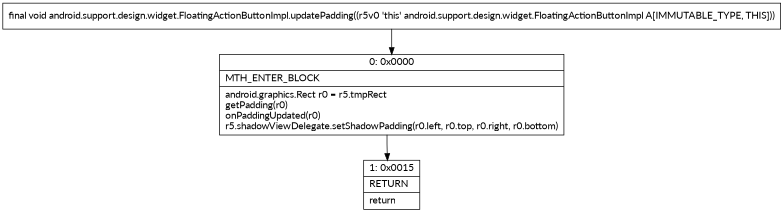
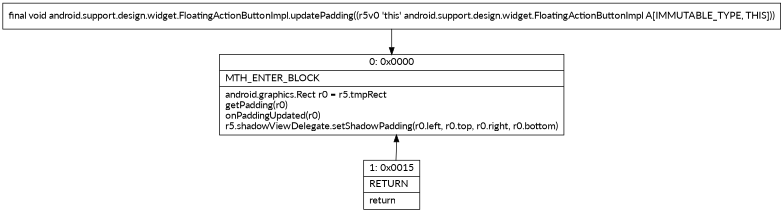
(387, 144) -> (396, 151)
